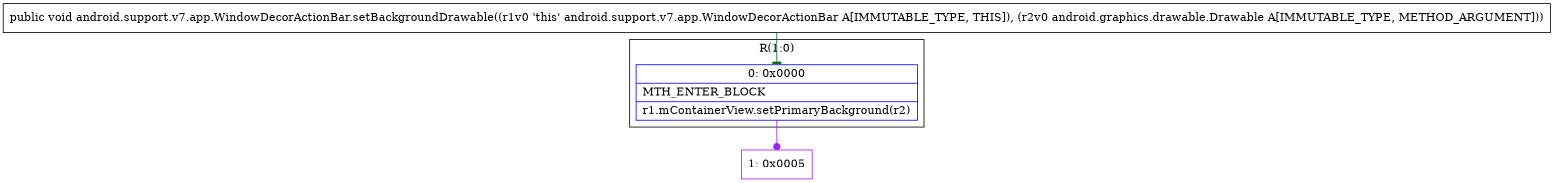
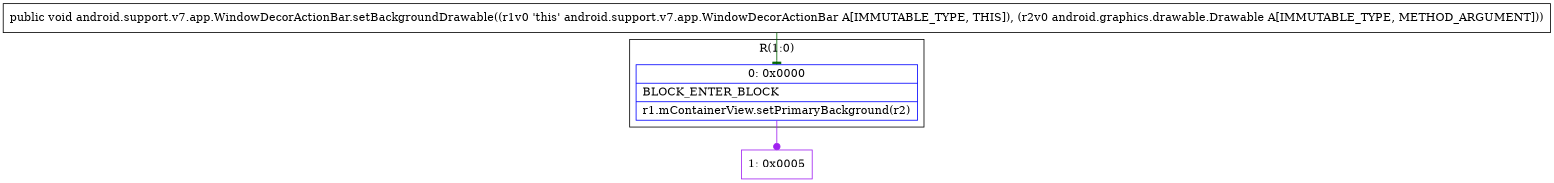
(704, 92) -> (711, 92)
